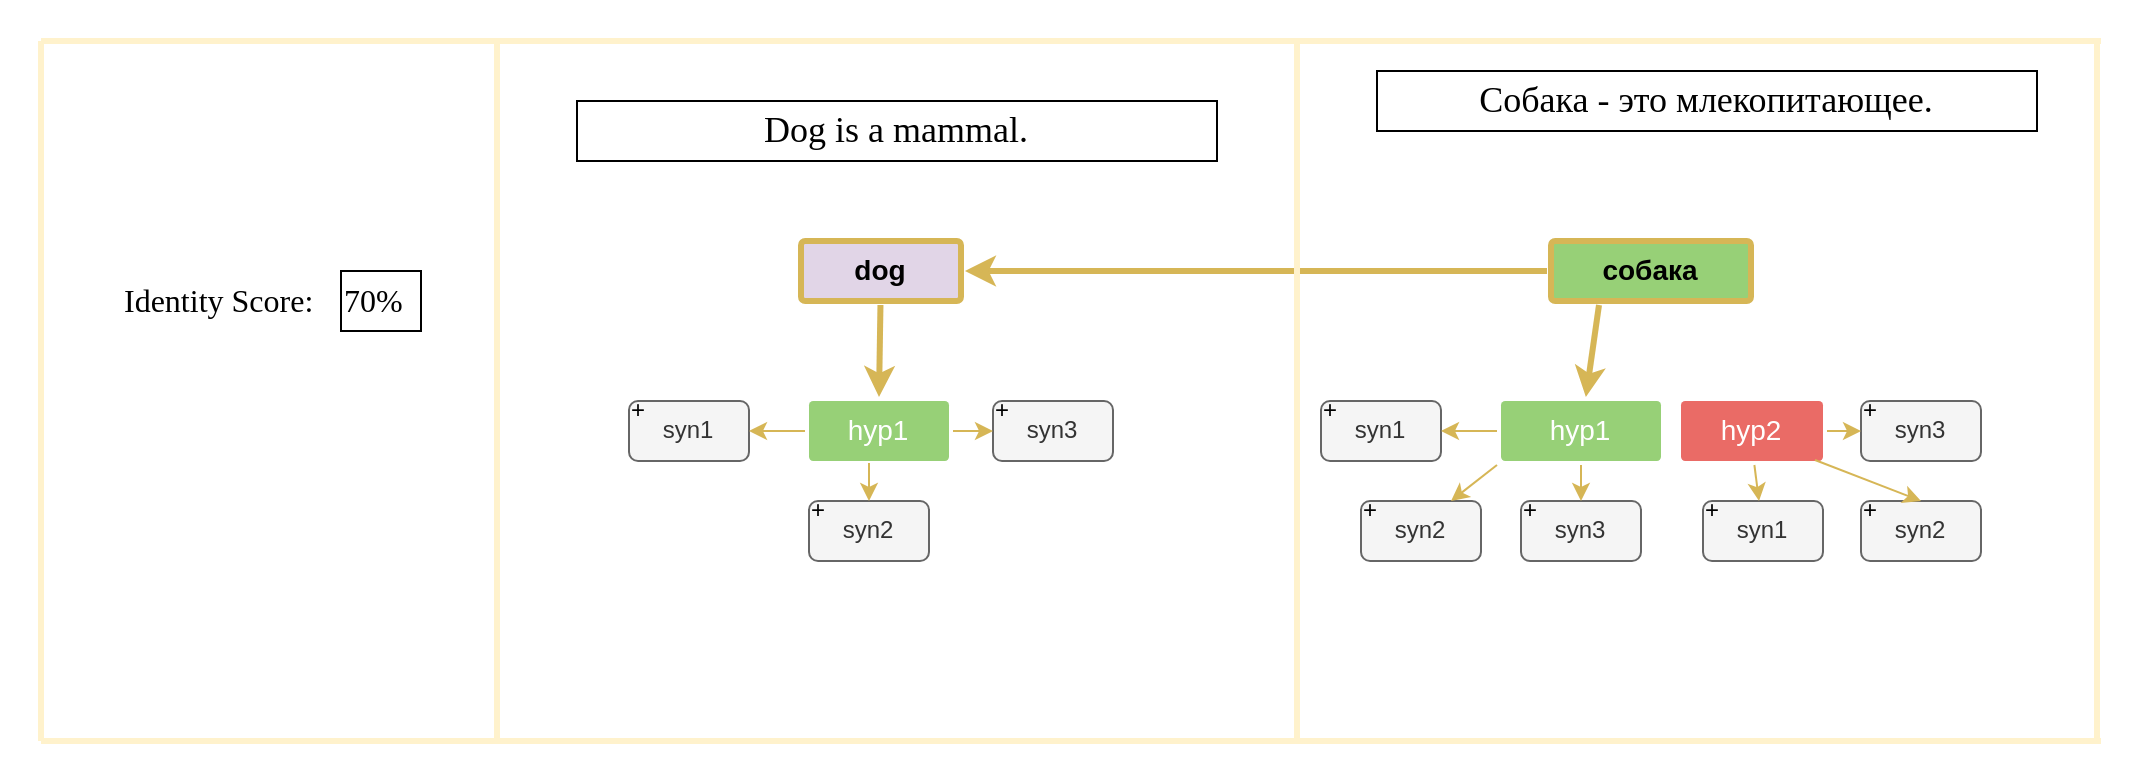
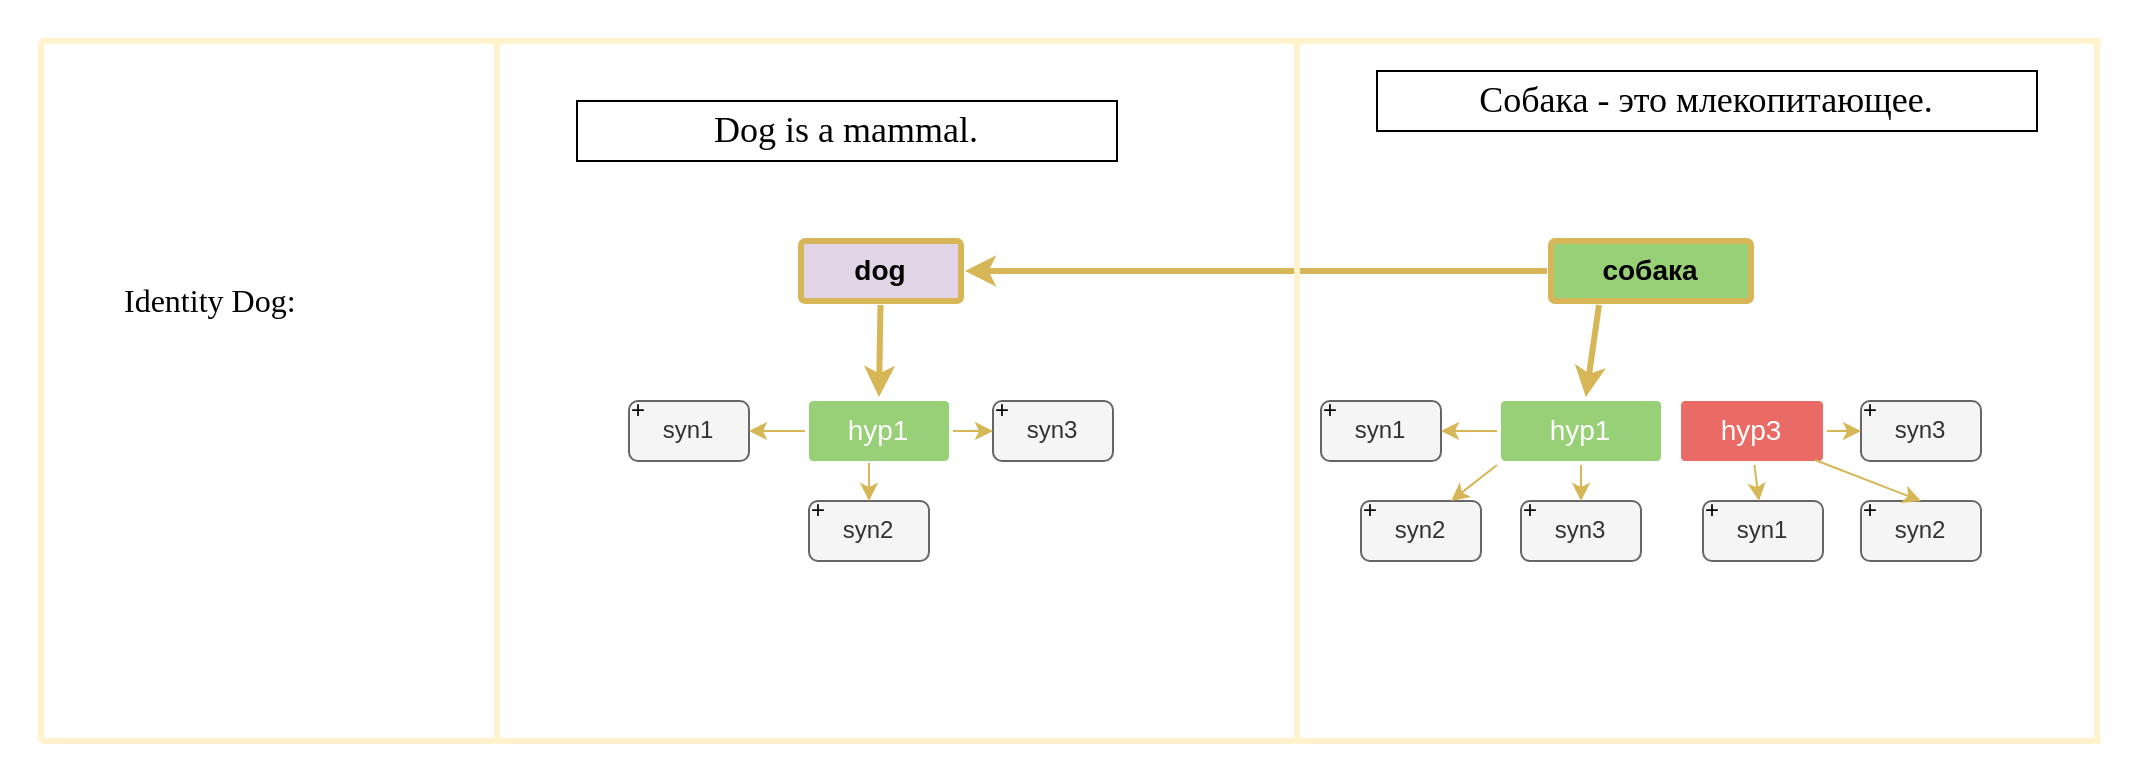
(897, 131) -> (847, 131)
(247, 301) -> (229, 301)
(381, 301) -> none
(1752, 431) -> (1752, 431)
